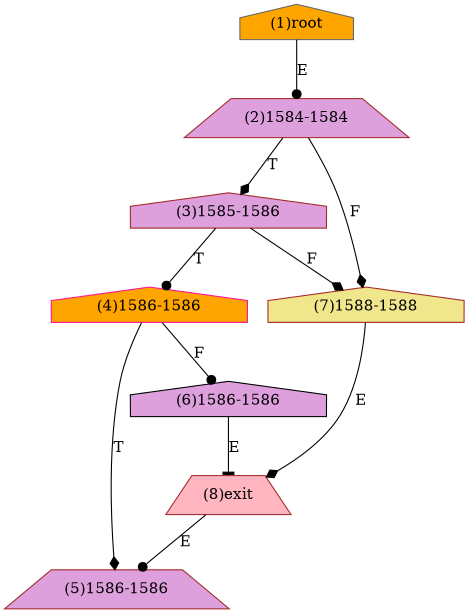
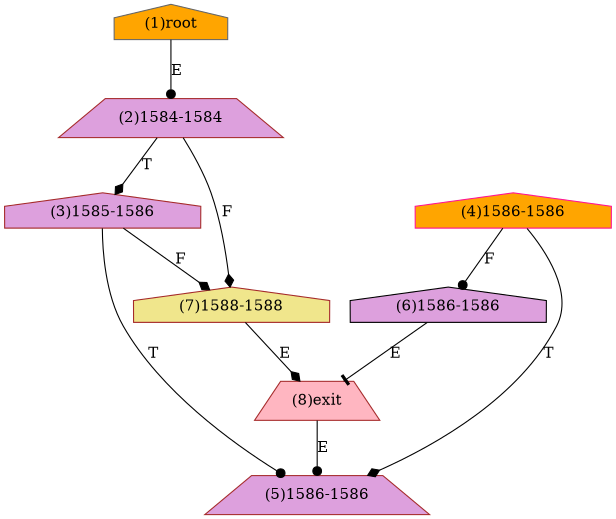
(193, 255) -> (156, 371)
